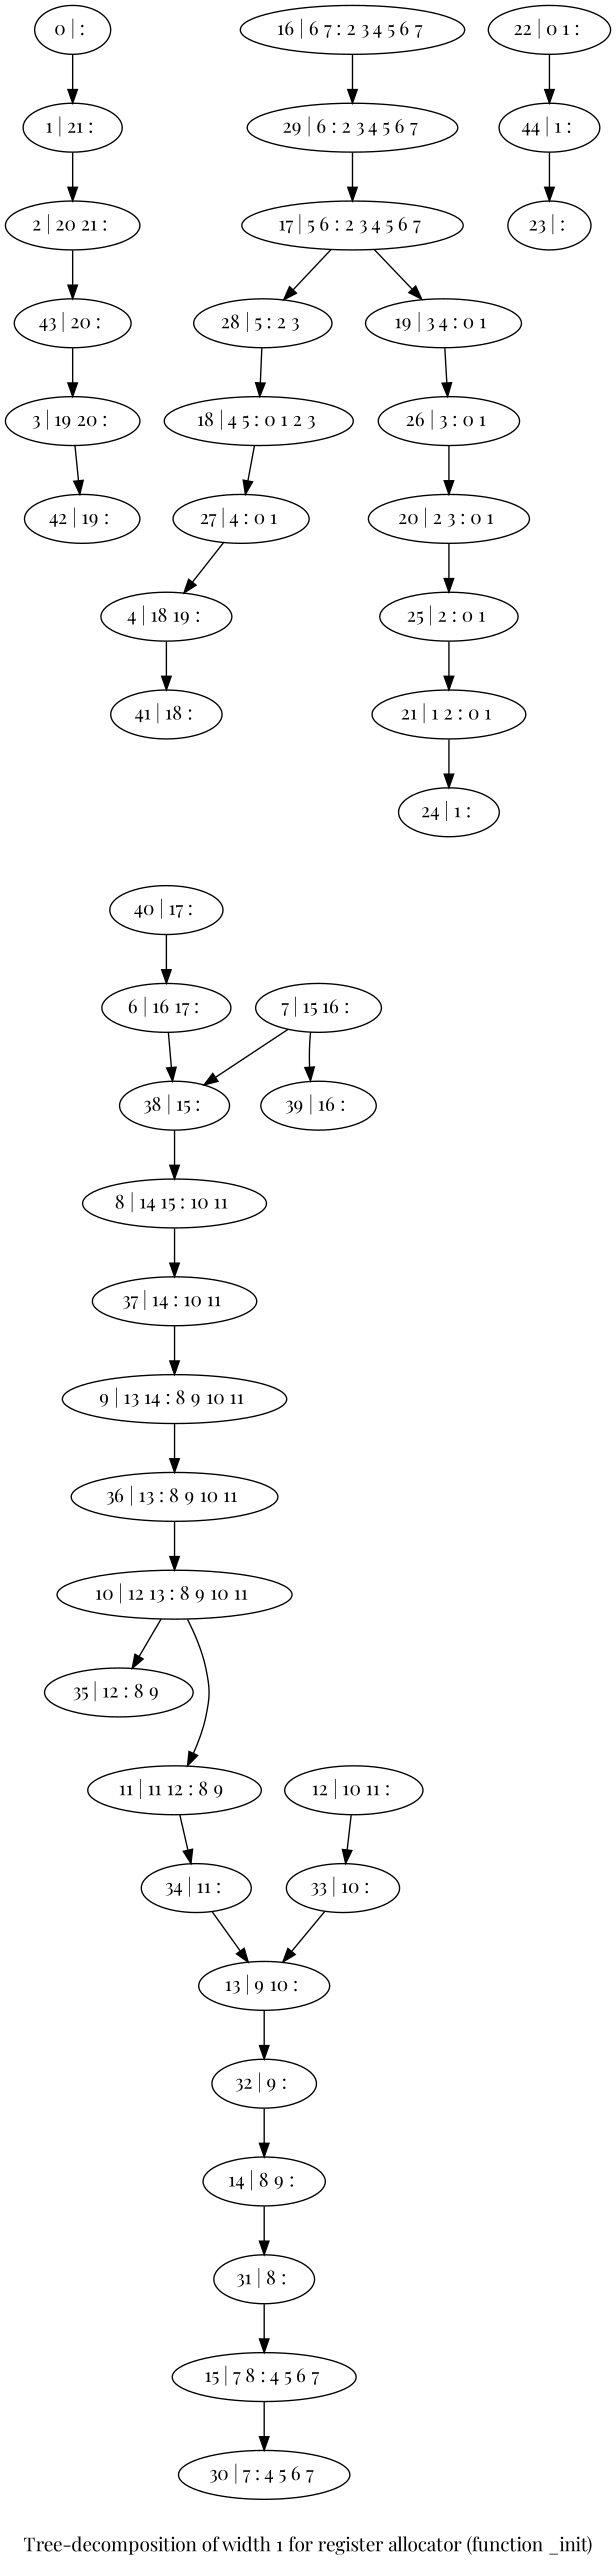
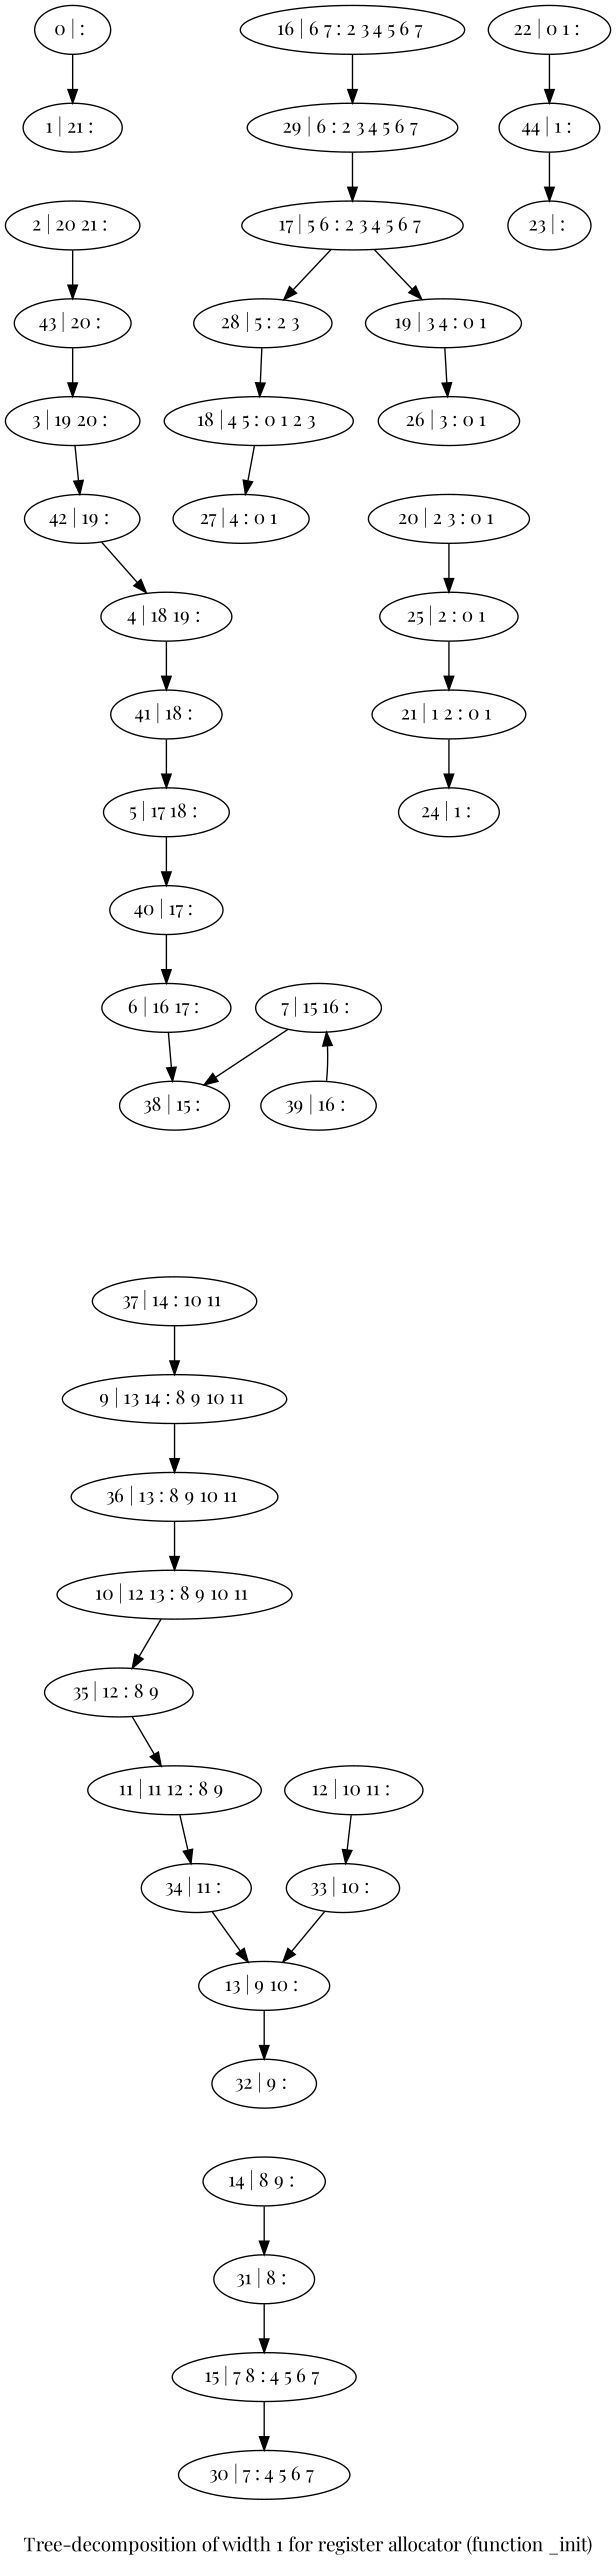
(73, 170) -> none
(449, 463) -> none
(208, 562) -> (120, 562)
none -> (166, 812)
(309, 1050) -> (328, 1063)
(175, 1203) -> none
(209, 1686) -> (143, 1736)
(264, 2126) -> none
